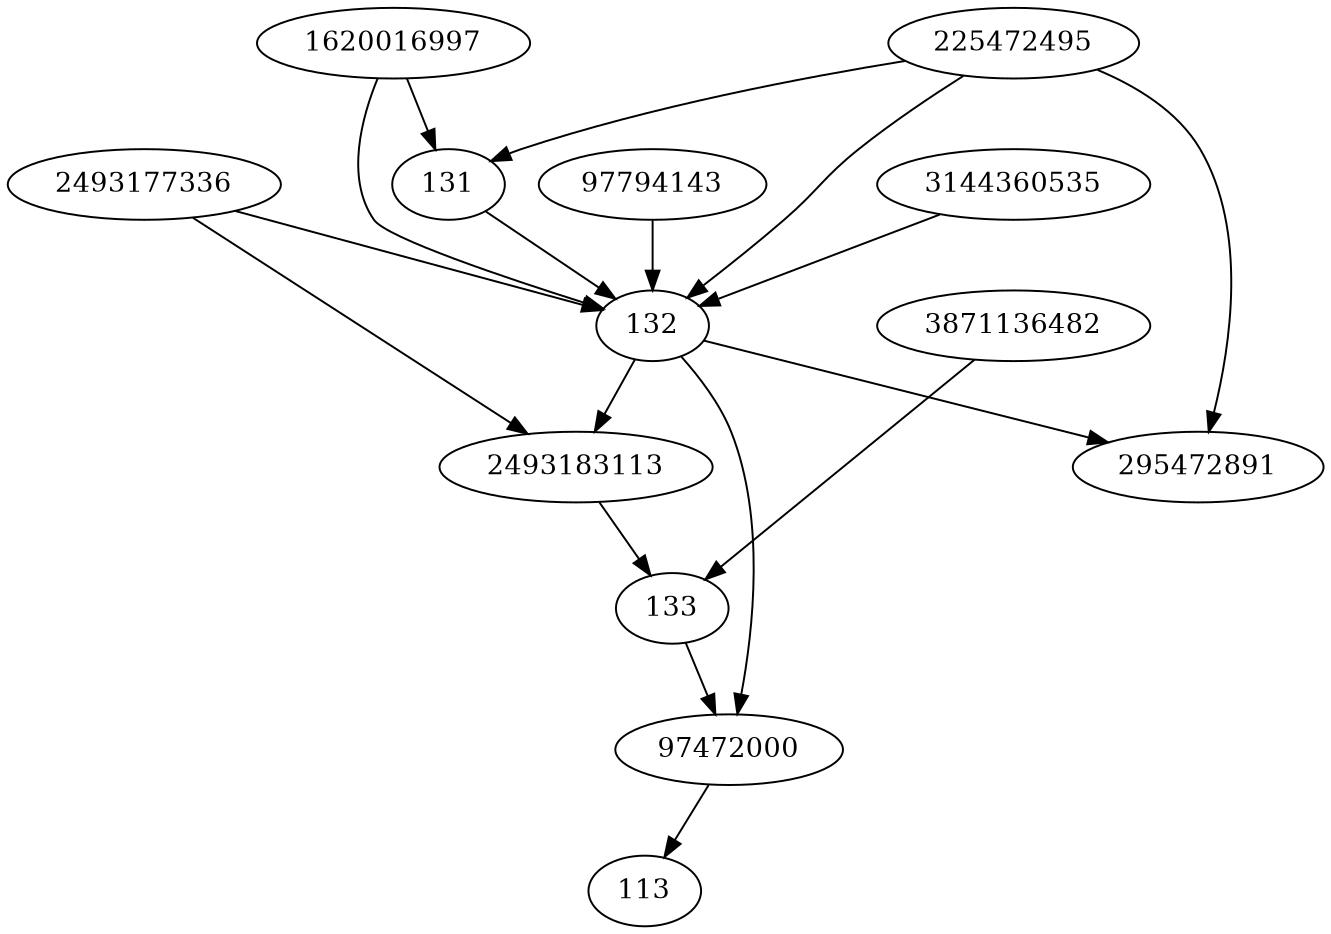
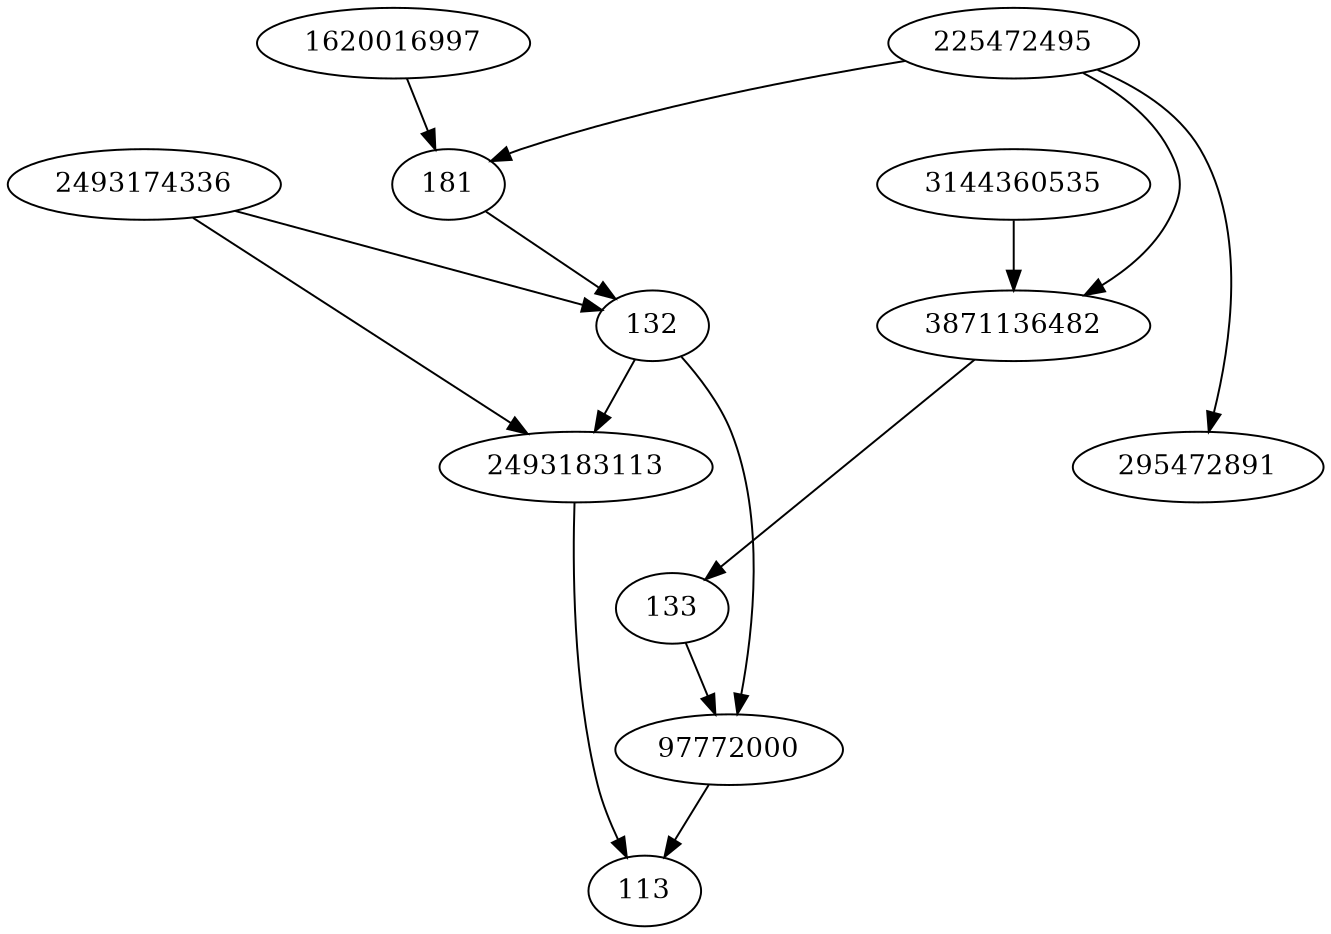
(829, 175) -> (1178, 174)
(144, 184) -> (144, 184)
(449, 184) -> (449, 184)
(653, 184) -> none
(408, 240) -> none
(829, 257) -> (1014, 245)
(896, 389) -> none
(619, 531) -> (579, 674)
(729, 750) -> (729, 750)
